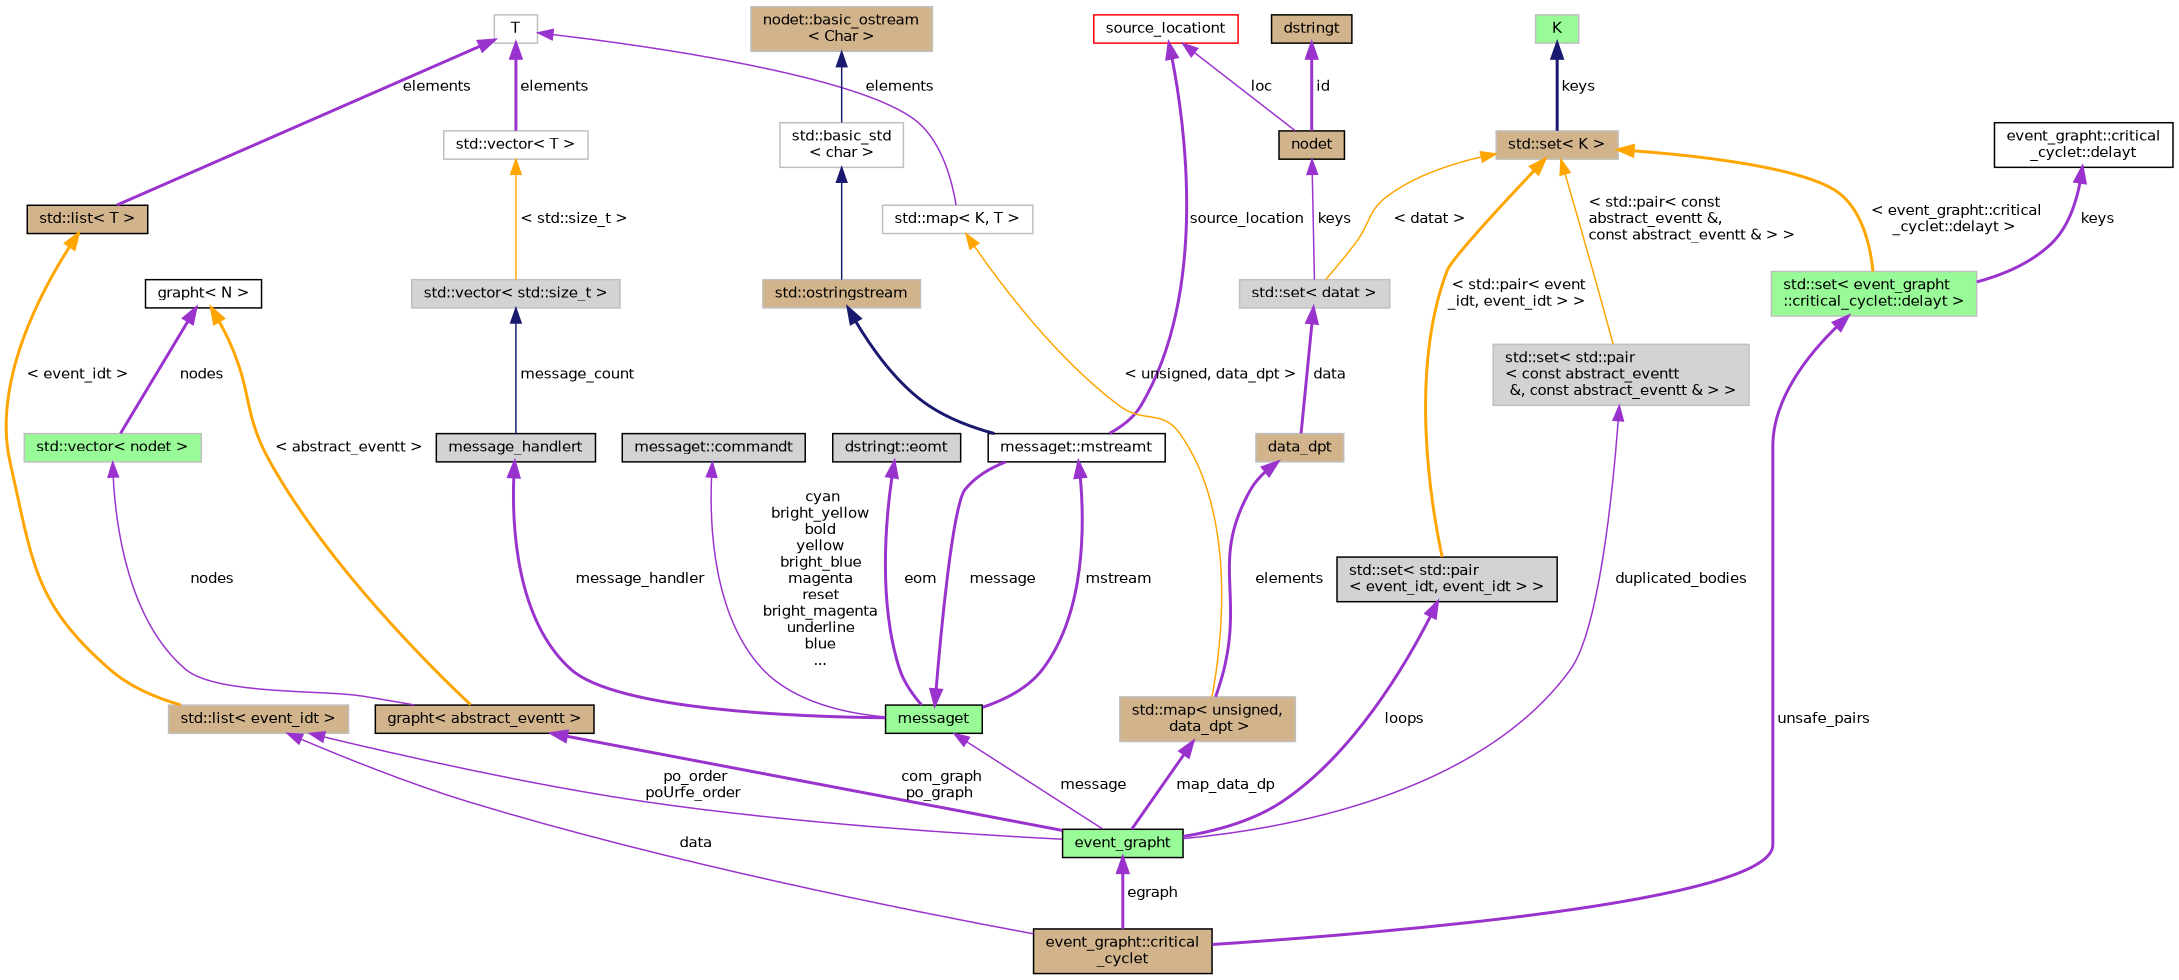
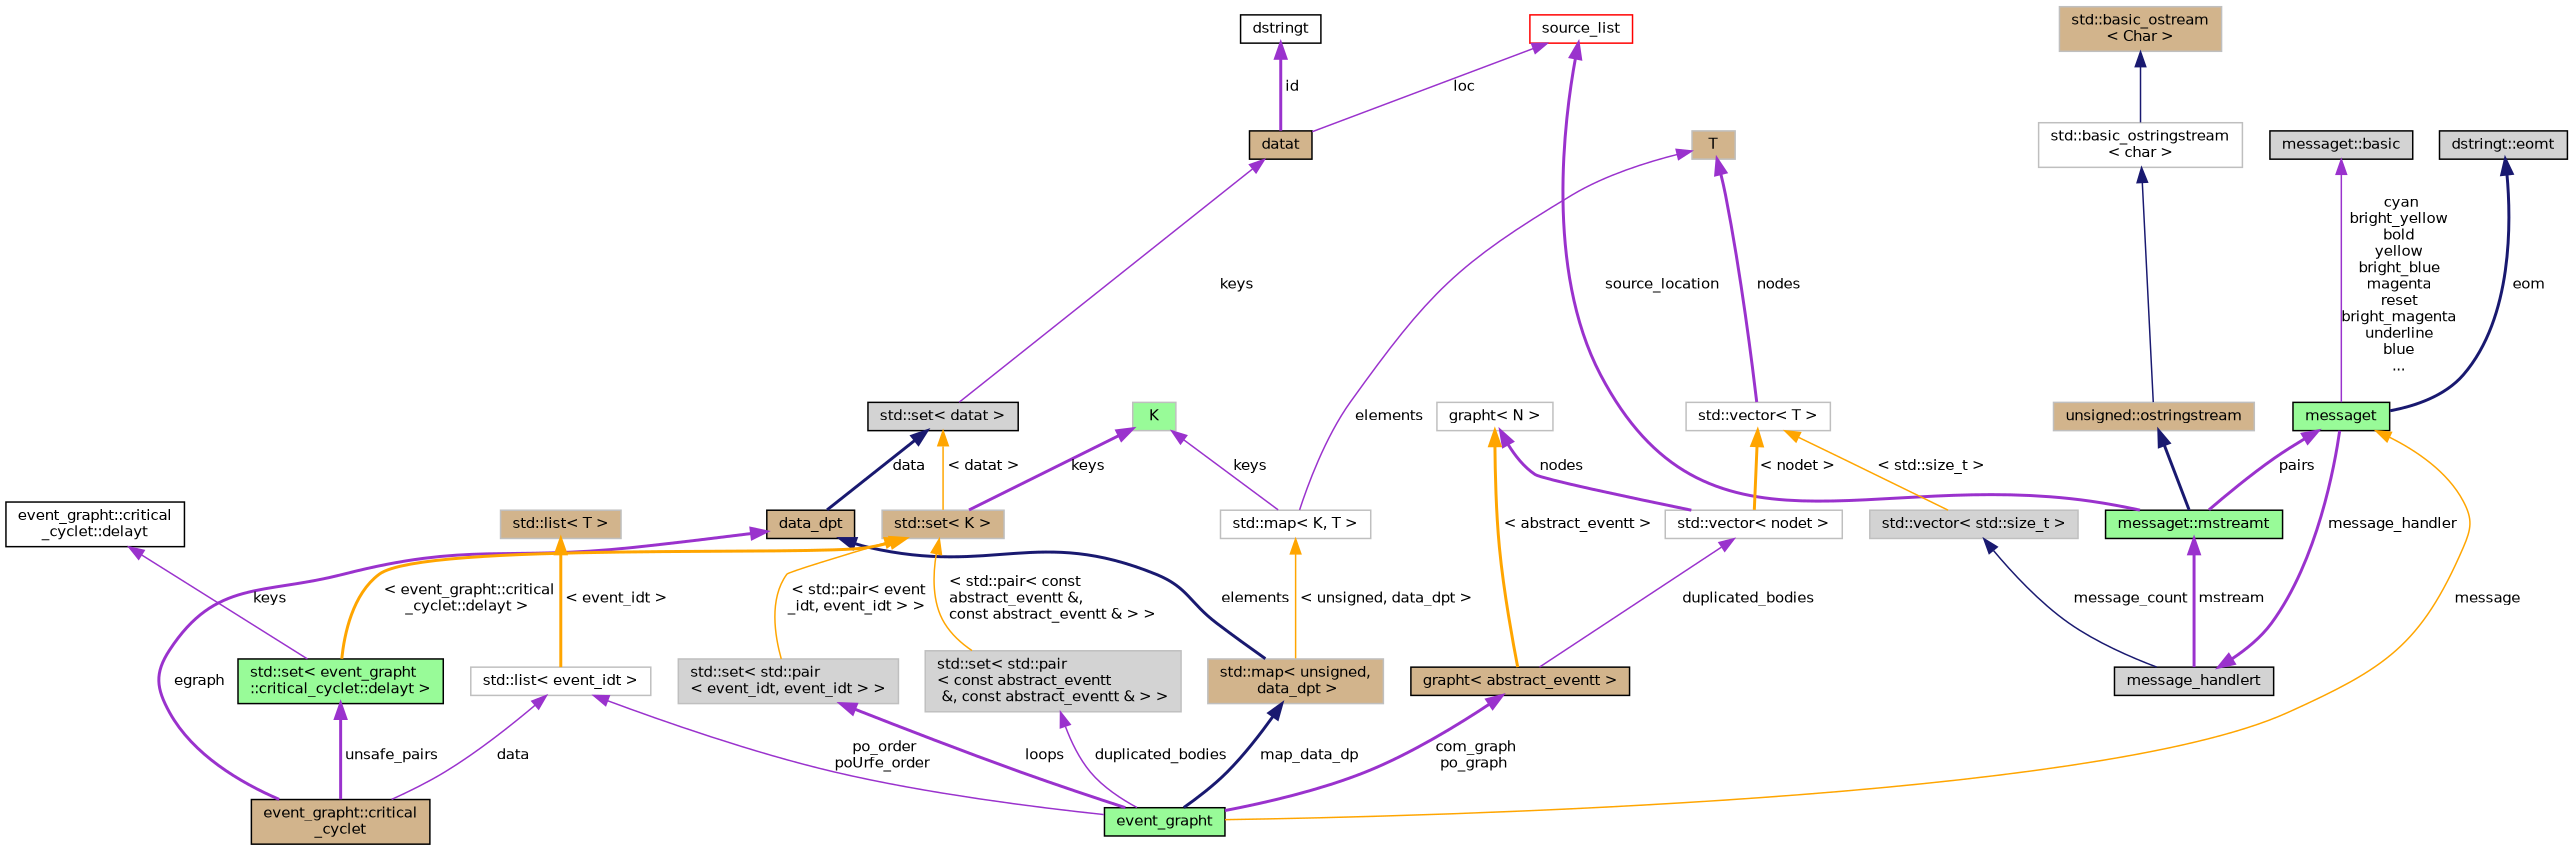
(516, 29) -> (1714, 145)
(842, 29) -> (2141, 29)
(1166, 29) -> (1581, 29)
(1312, 29) -> (1281, 29)
(552, 87) -> (1777, 285)
(1557, 95) -> (1044, 473)
(299, 126) -> none
(842, 145) -> (2141, 145)
(1312, 145) -> (1281, 145)
(1387, 197) -> (943, 478)
(88, 219) -> (561, 524)
(2045, 249) -> (229, 610)
(204, 294) -> (1495, 416)
(842, 294) -> (2154, 416)
(1315, 294) -> (943, 416)
(1874, 294) -> (341, 681)
(1429, 347) -> (794, 571)
(1307, 378) -> (871, 475)
(113, 448) -> (1754, 524)
(714, 448) -> (2341, 145)
(1077, 448) -> (2194, 524)
(1300, 448) -> (811, 524)
none -> (1231, 475)
none -> (1756, 478)
(1230, 563) -> (1076, 554)
(210, 579) -> (1746, 599)
(1001, 579) -> (2295, 466)
(1447, 579) -> (788, 681)
(886, 595) -> (2494, 319)
(1070, 612) -> (2194, 611)
(259, 719) -> (561, 681)
(1035, 785) -> (1958, 779)
(1158, 792) -> (1233, 766)
(1123, 901) -> (346, 574)
